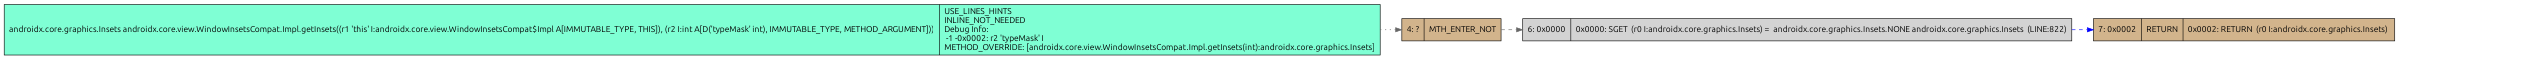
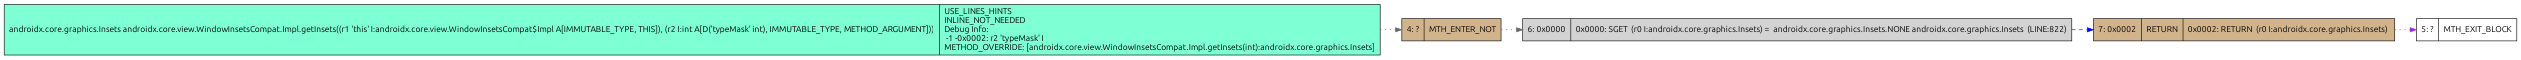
(1509, 30) -> (1509, 30)
none -> (2467, 30)
